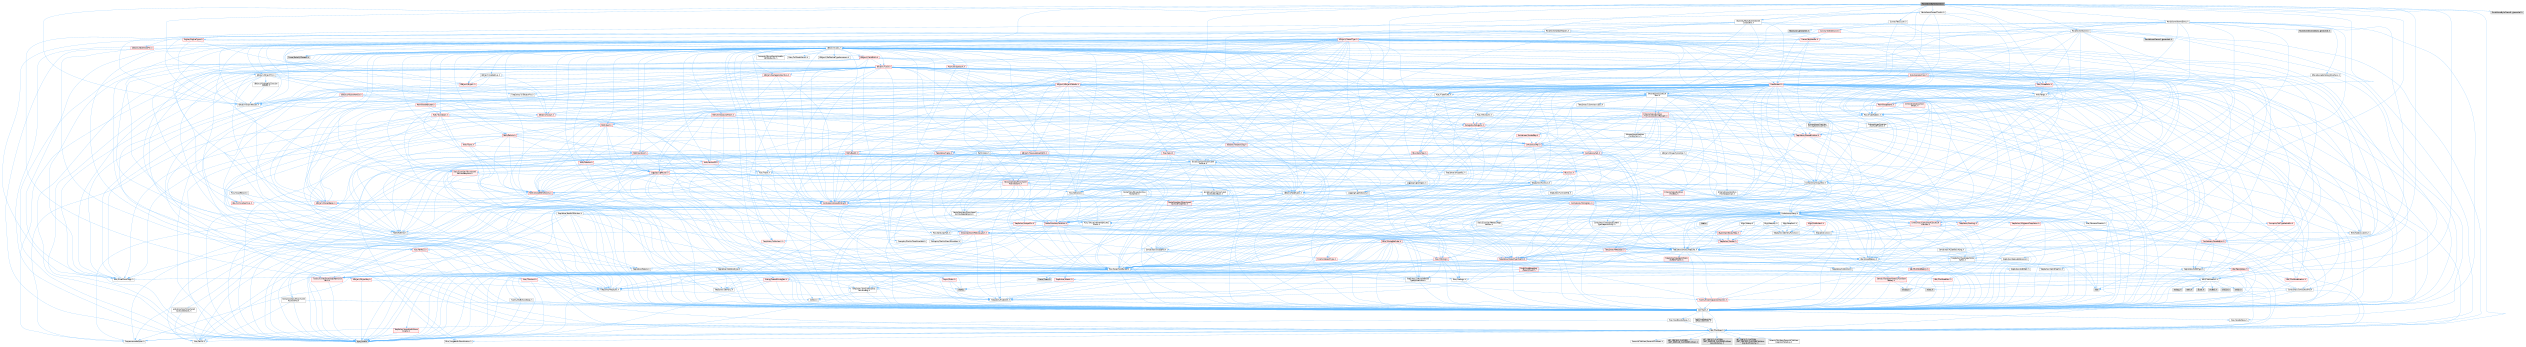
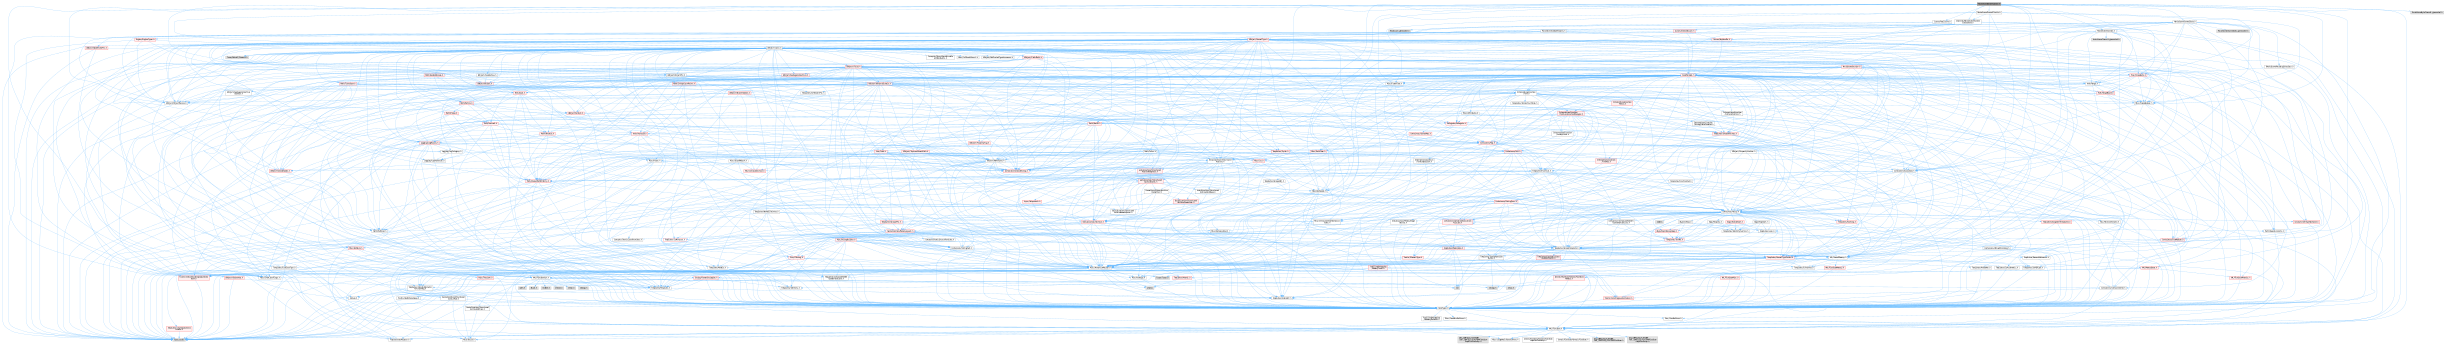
(528, 85) -> (520, 108)
(949, 280) -> none
